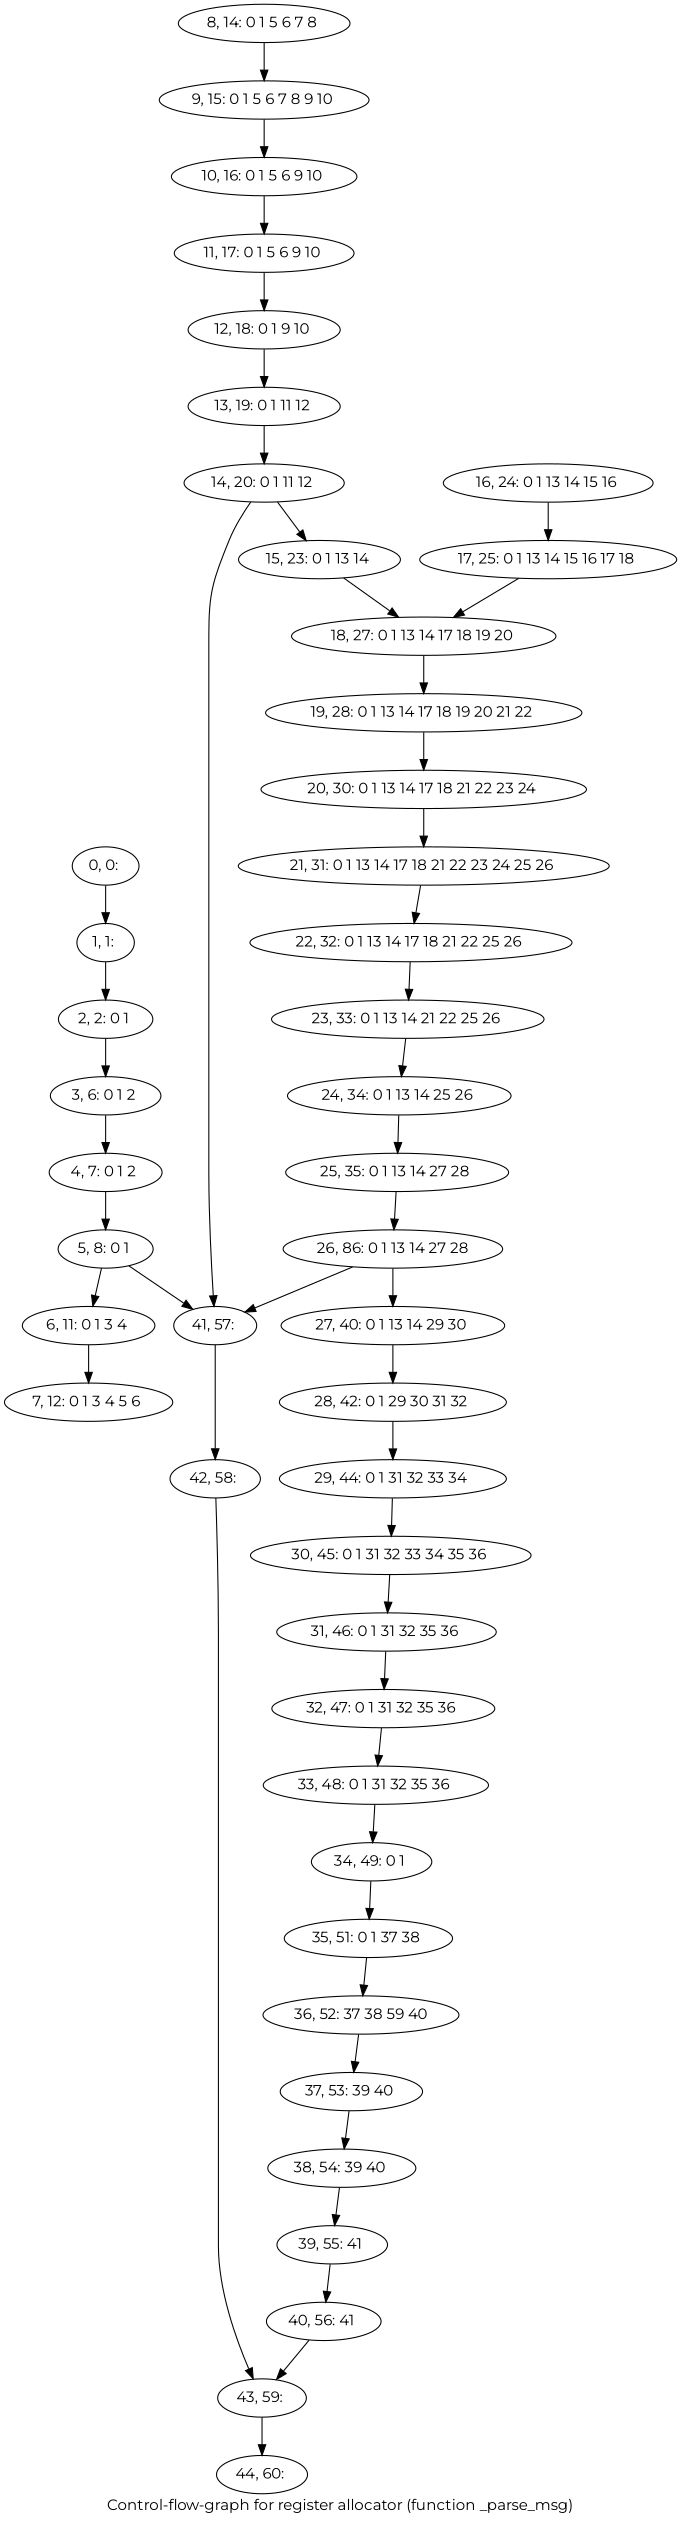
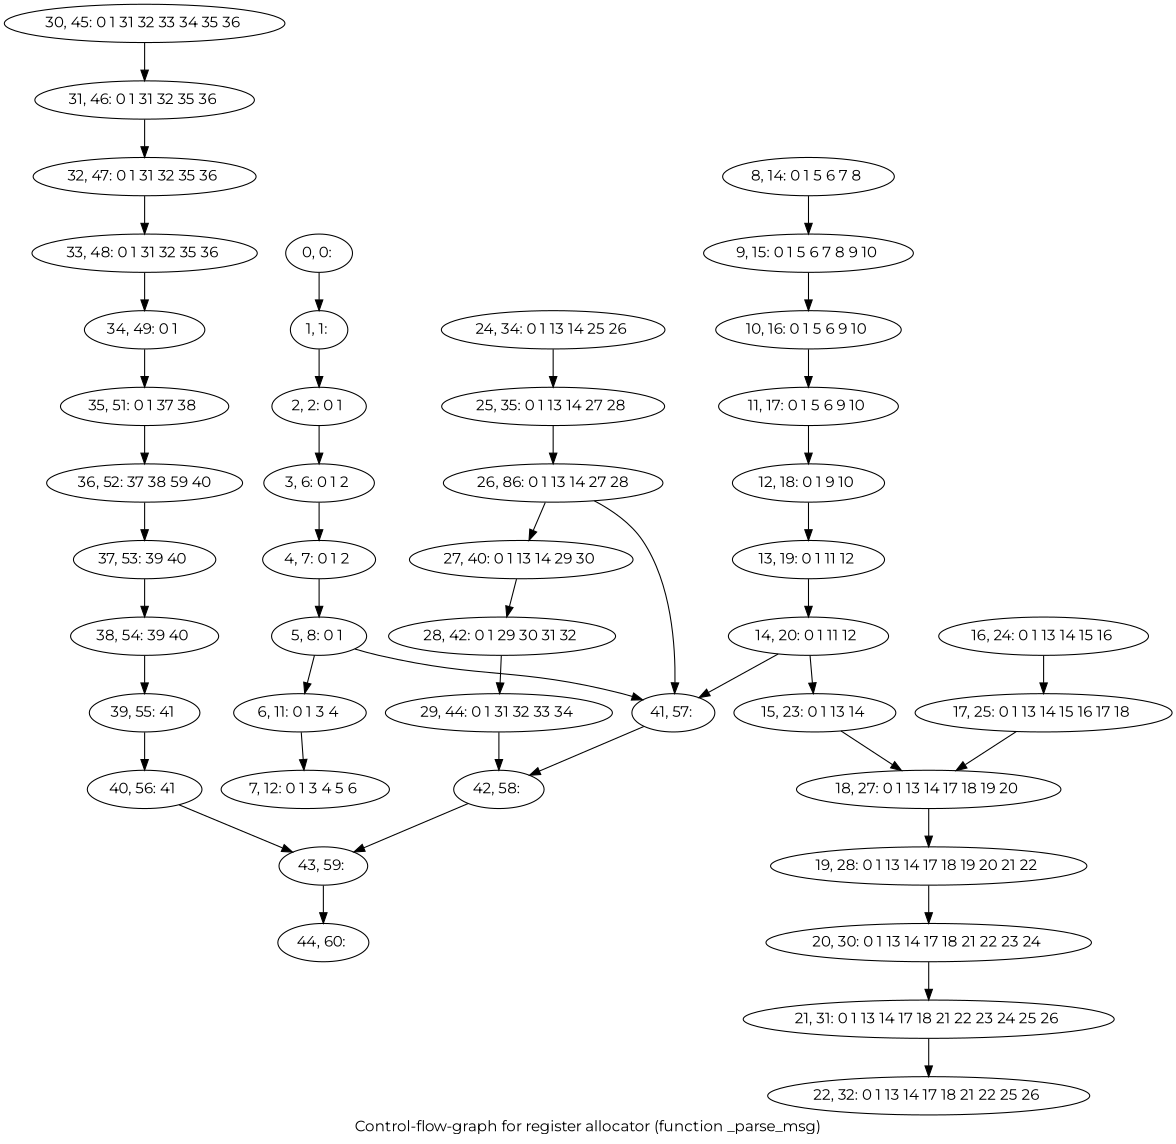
(408, 1019) -> none
(392, 1512) -> (499, 746)
